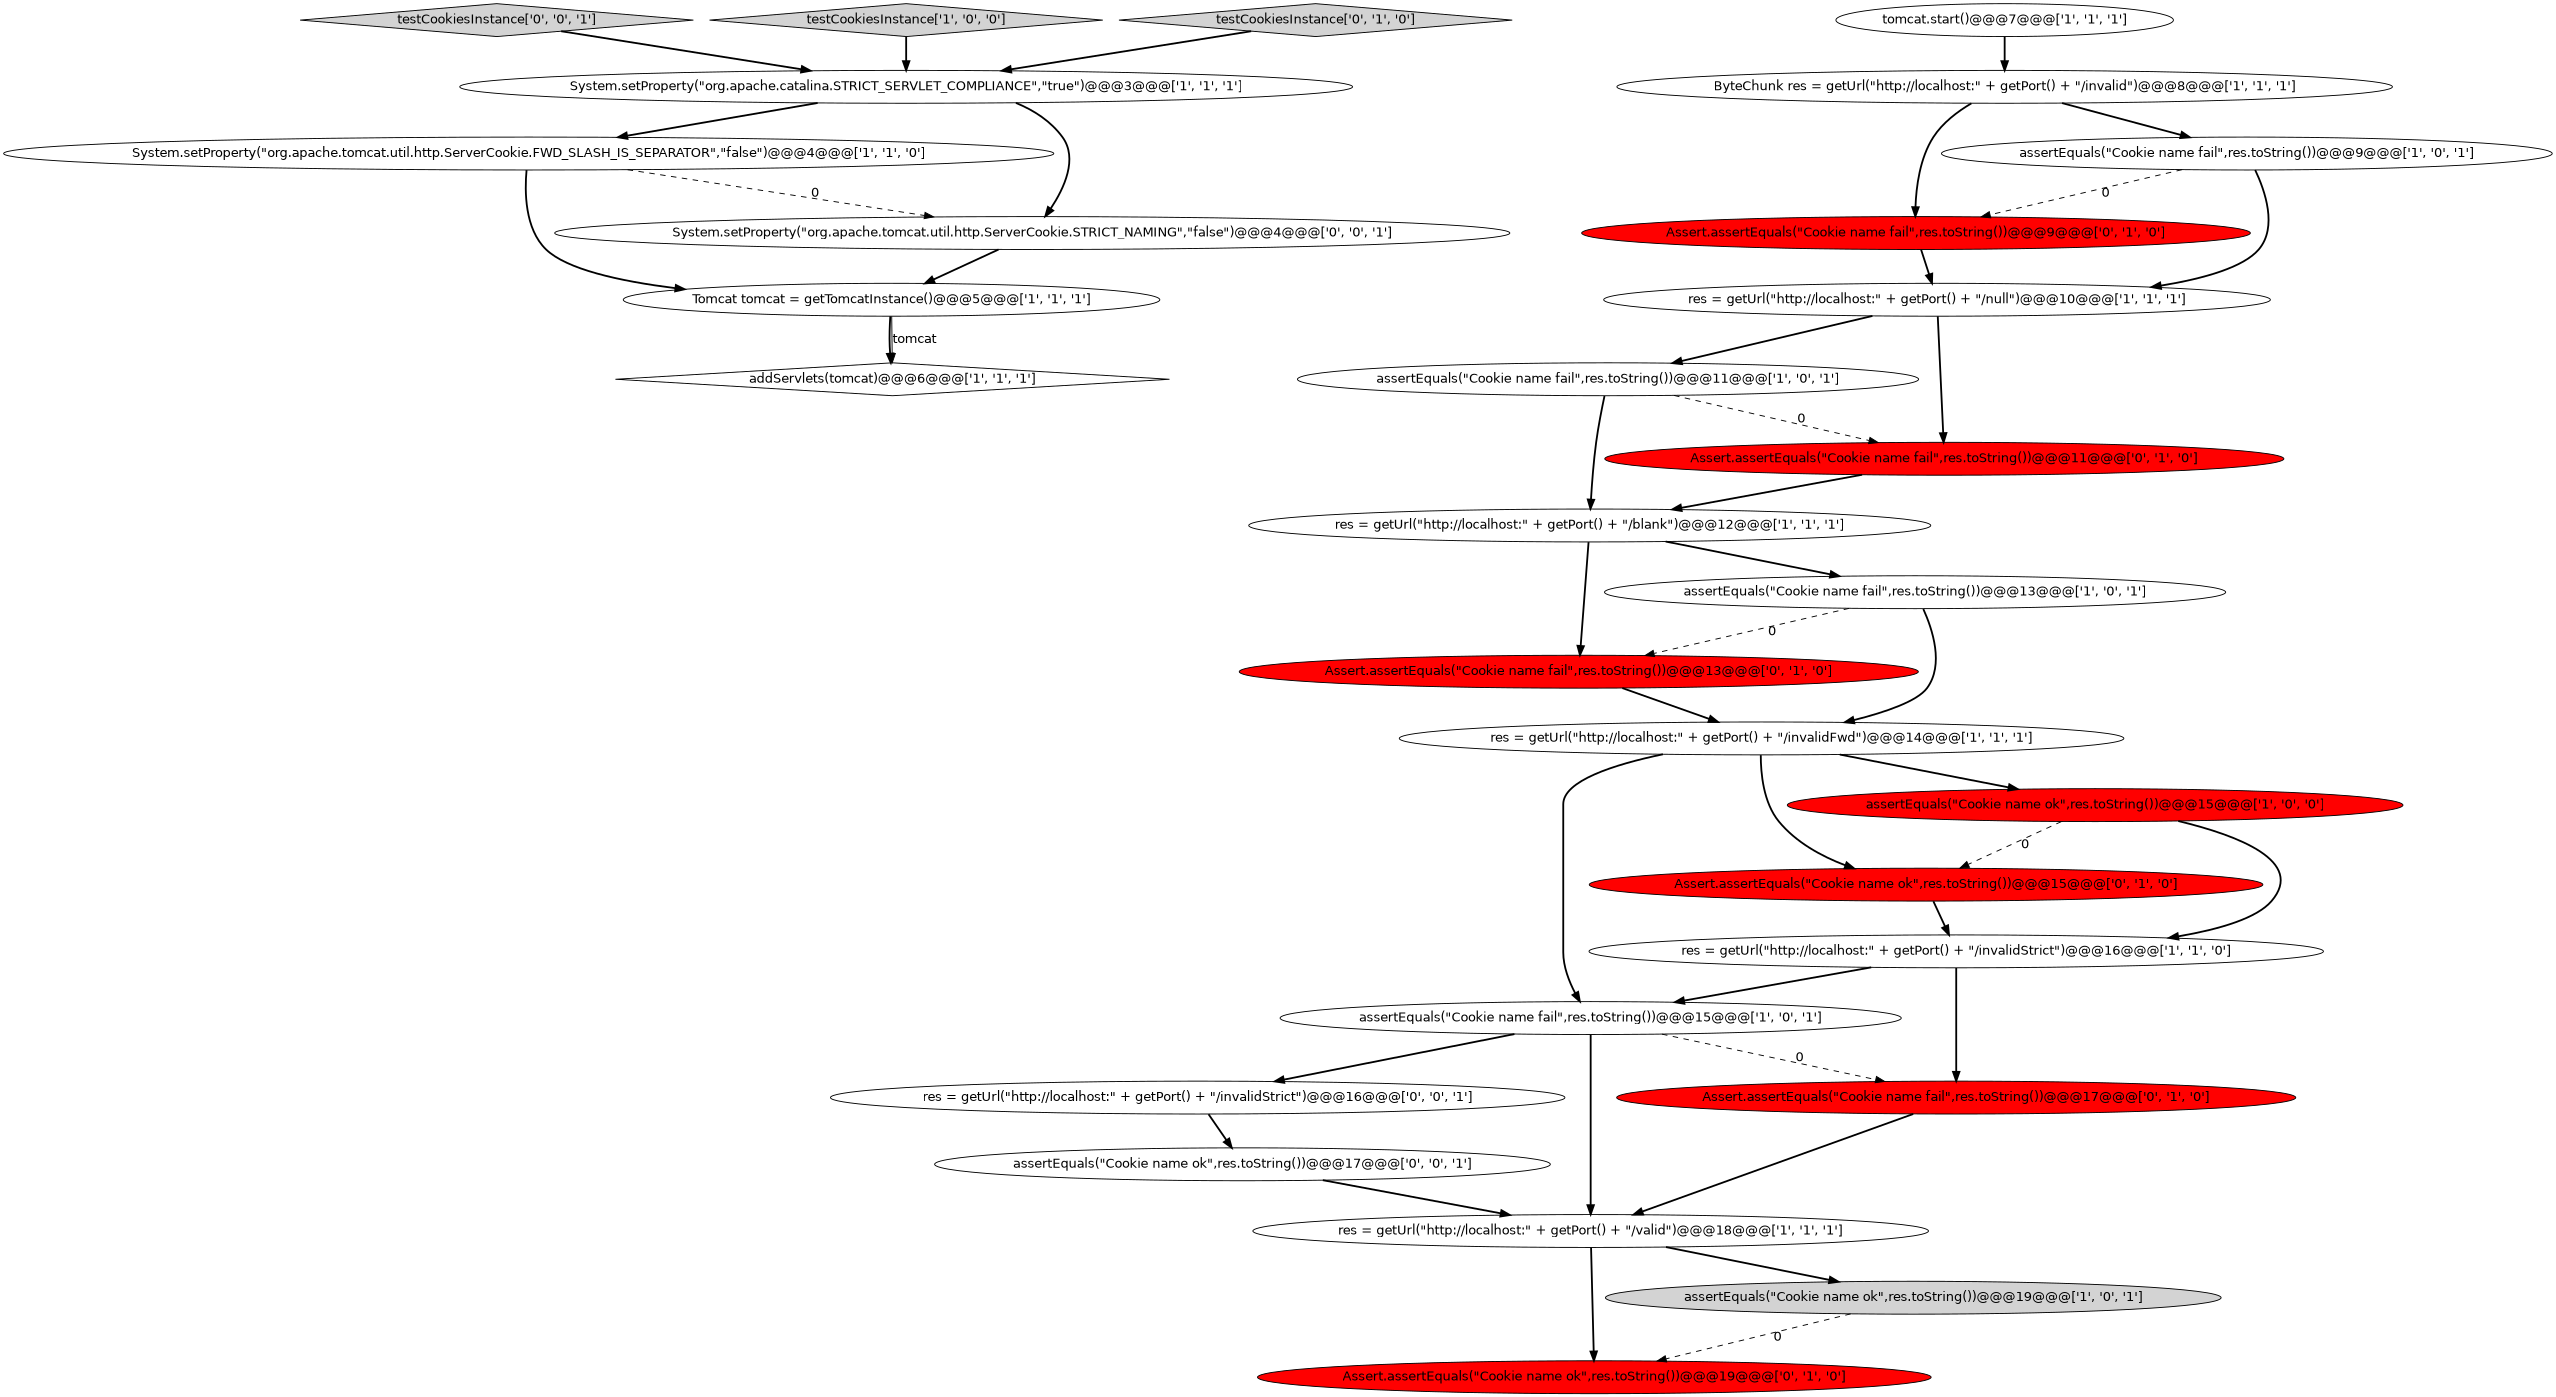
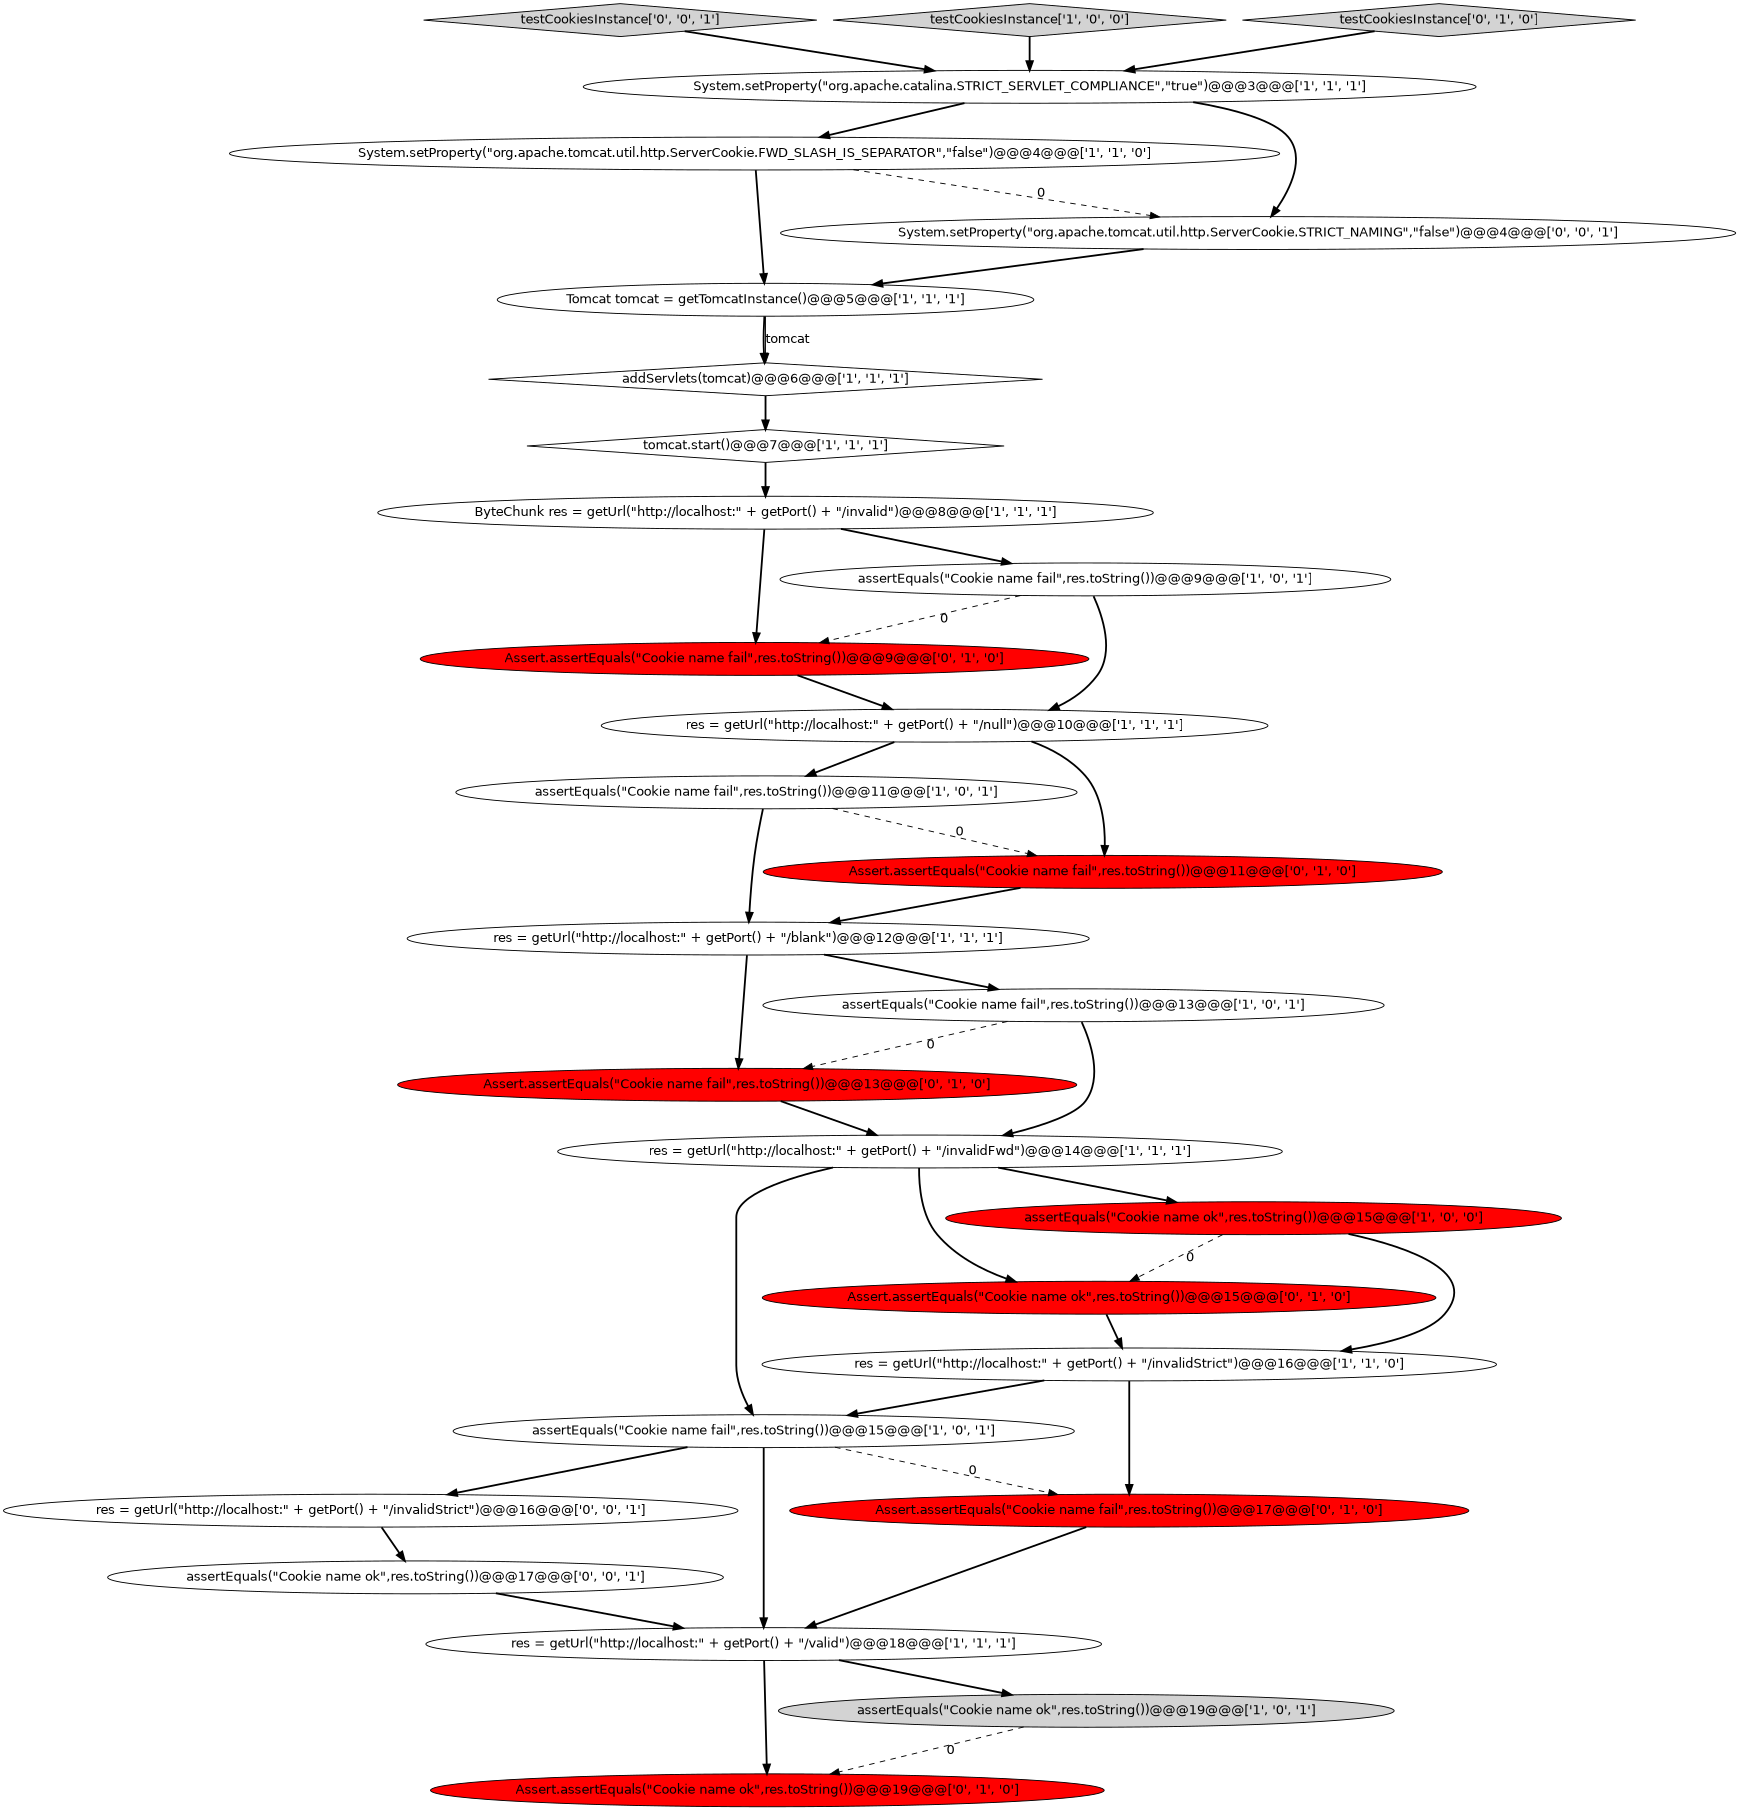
(2005, 20) -> (766, 446)
none -> (766, 408)
